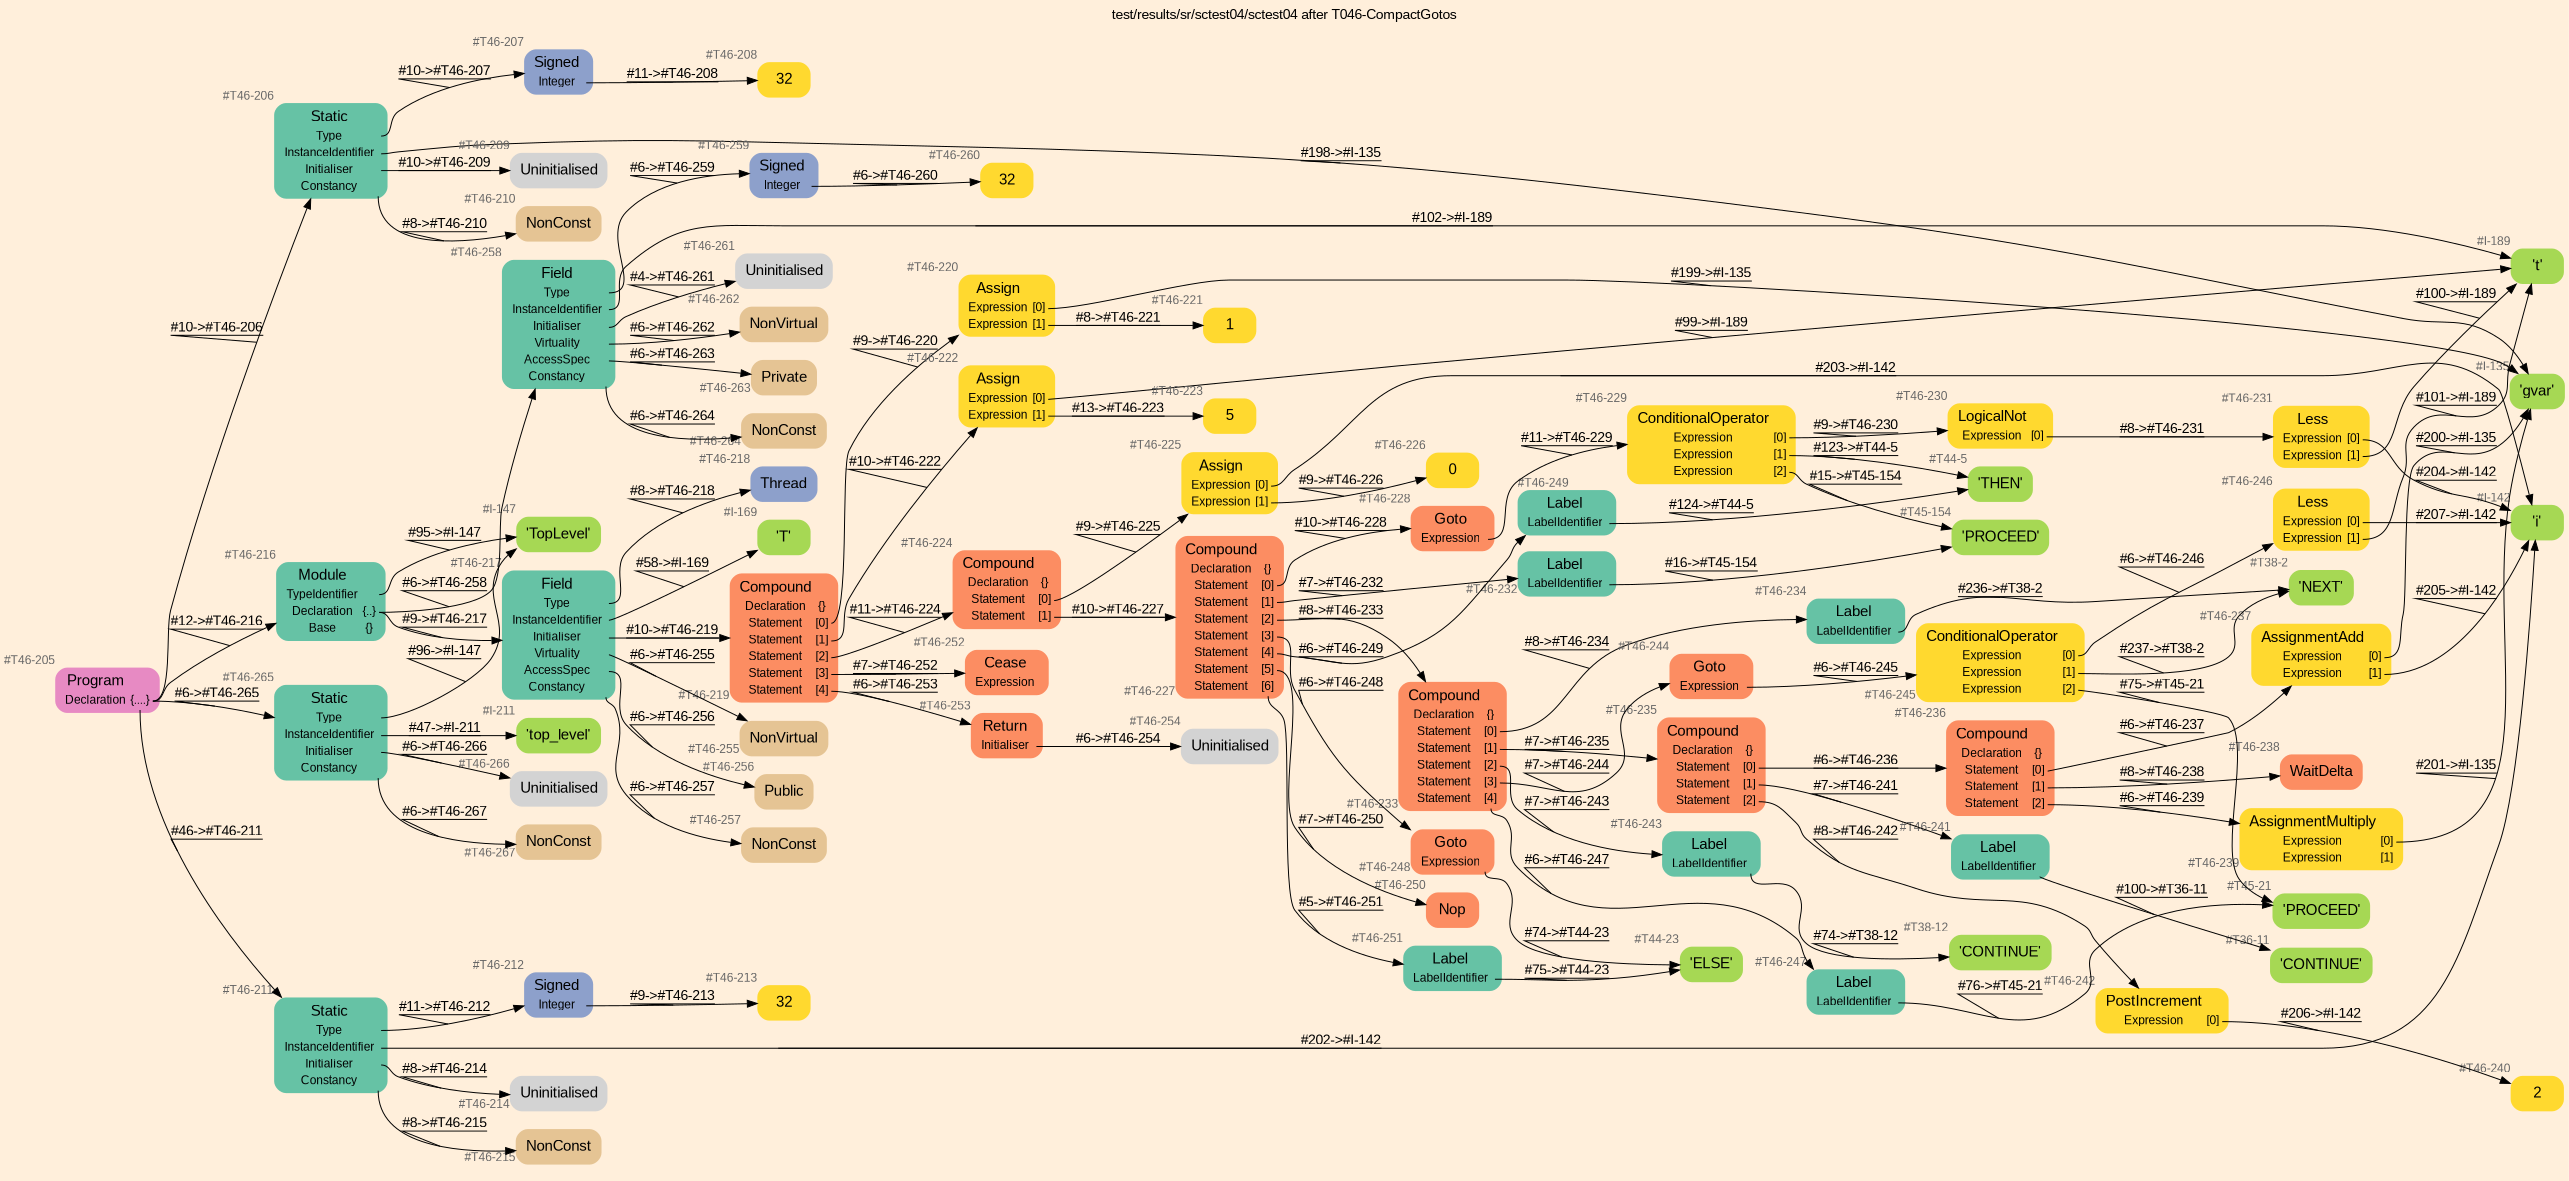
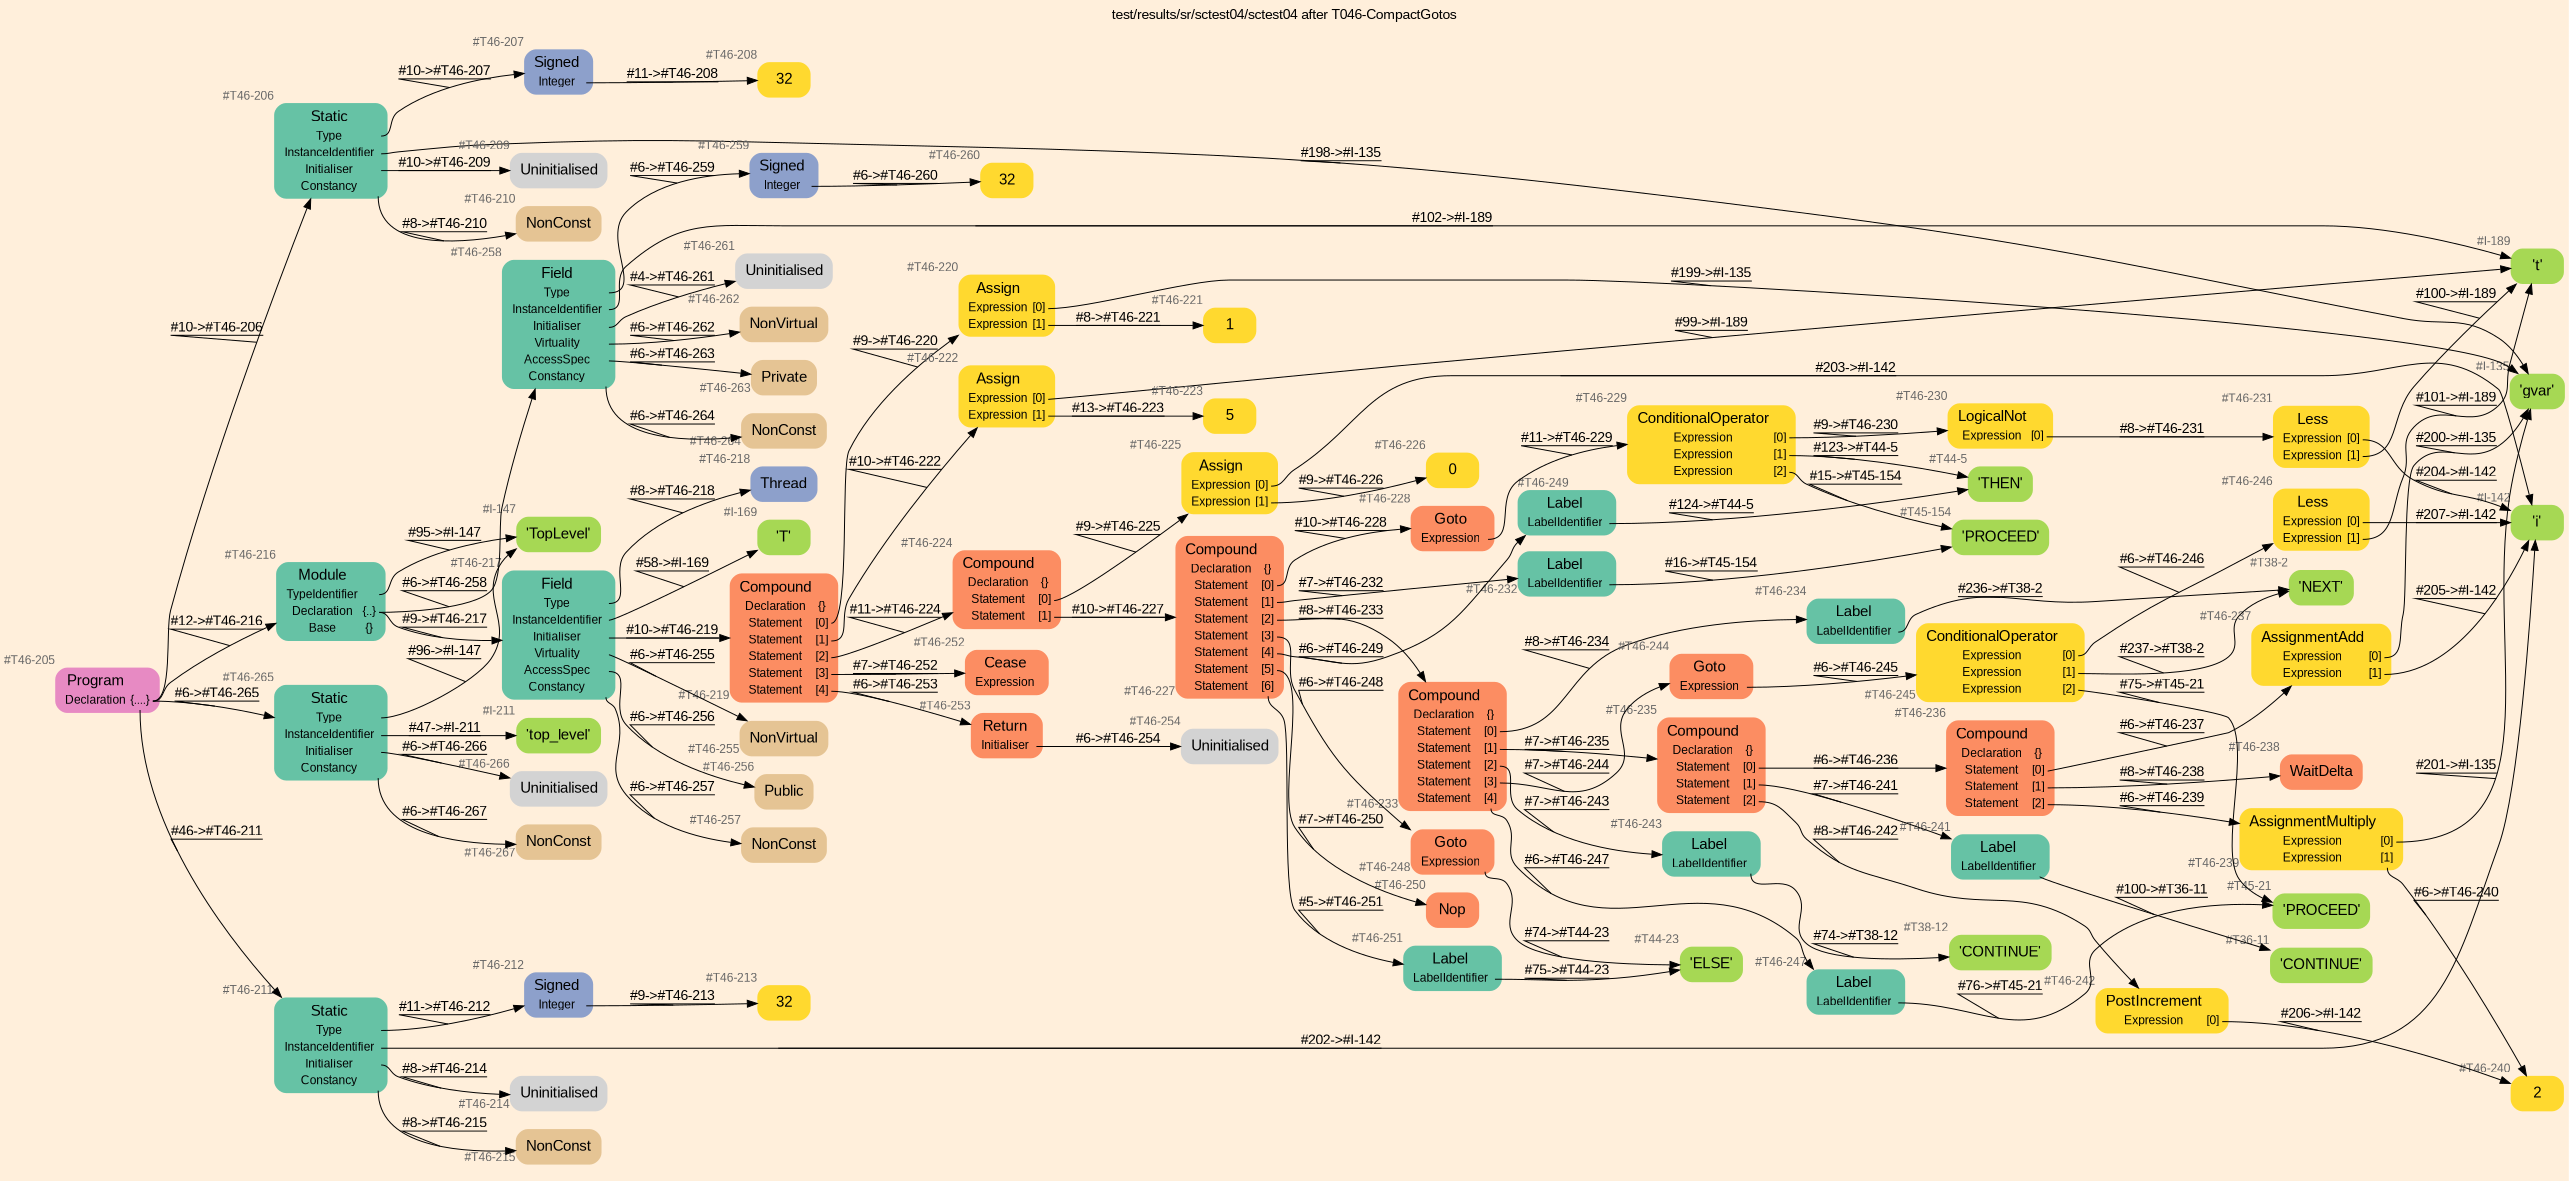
none -> (2462, 969)
